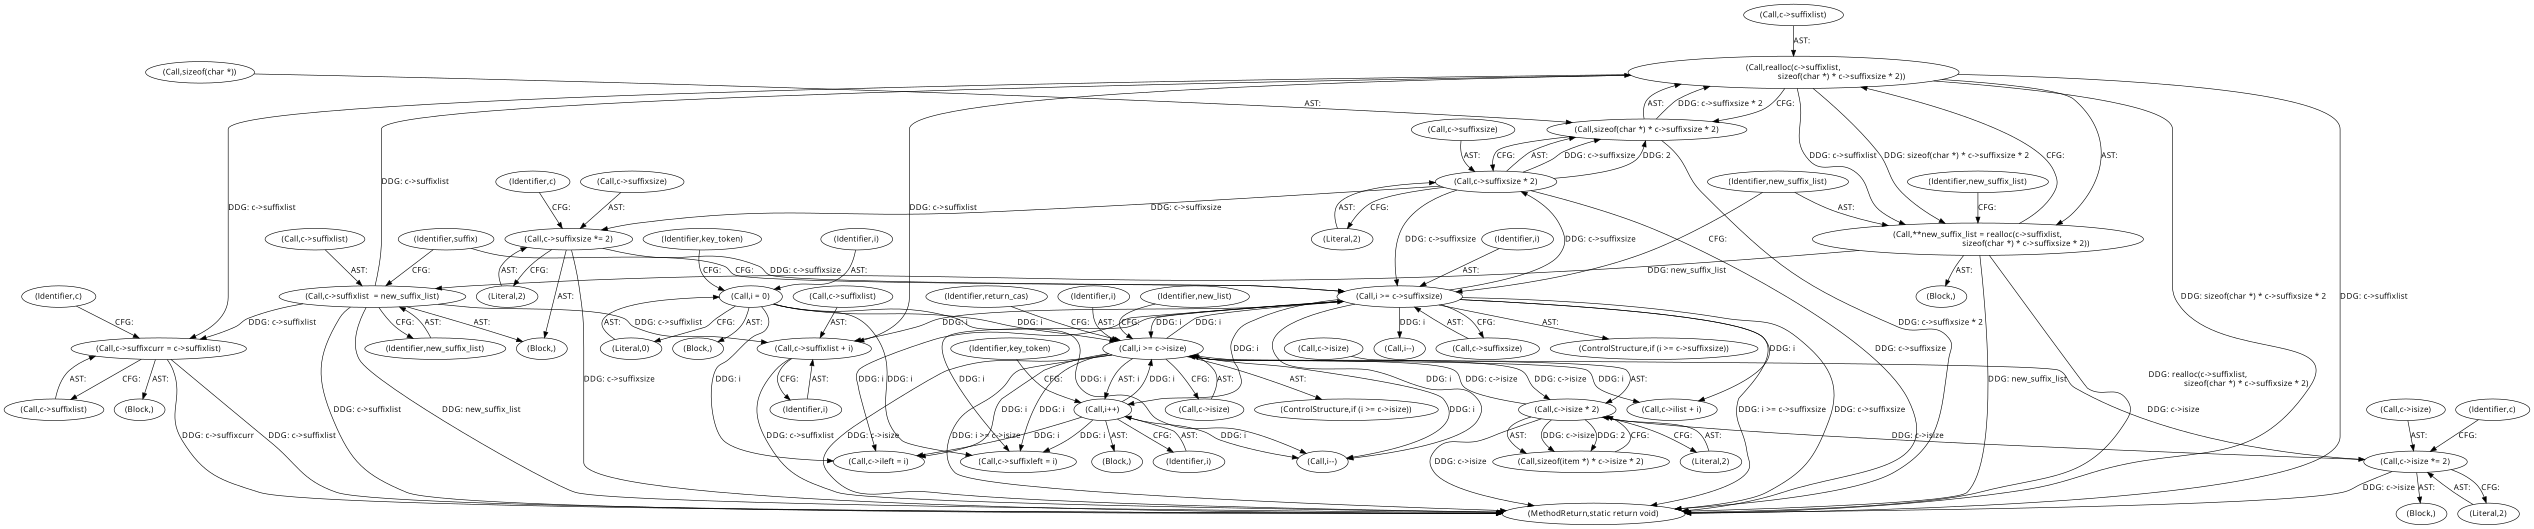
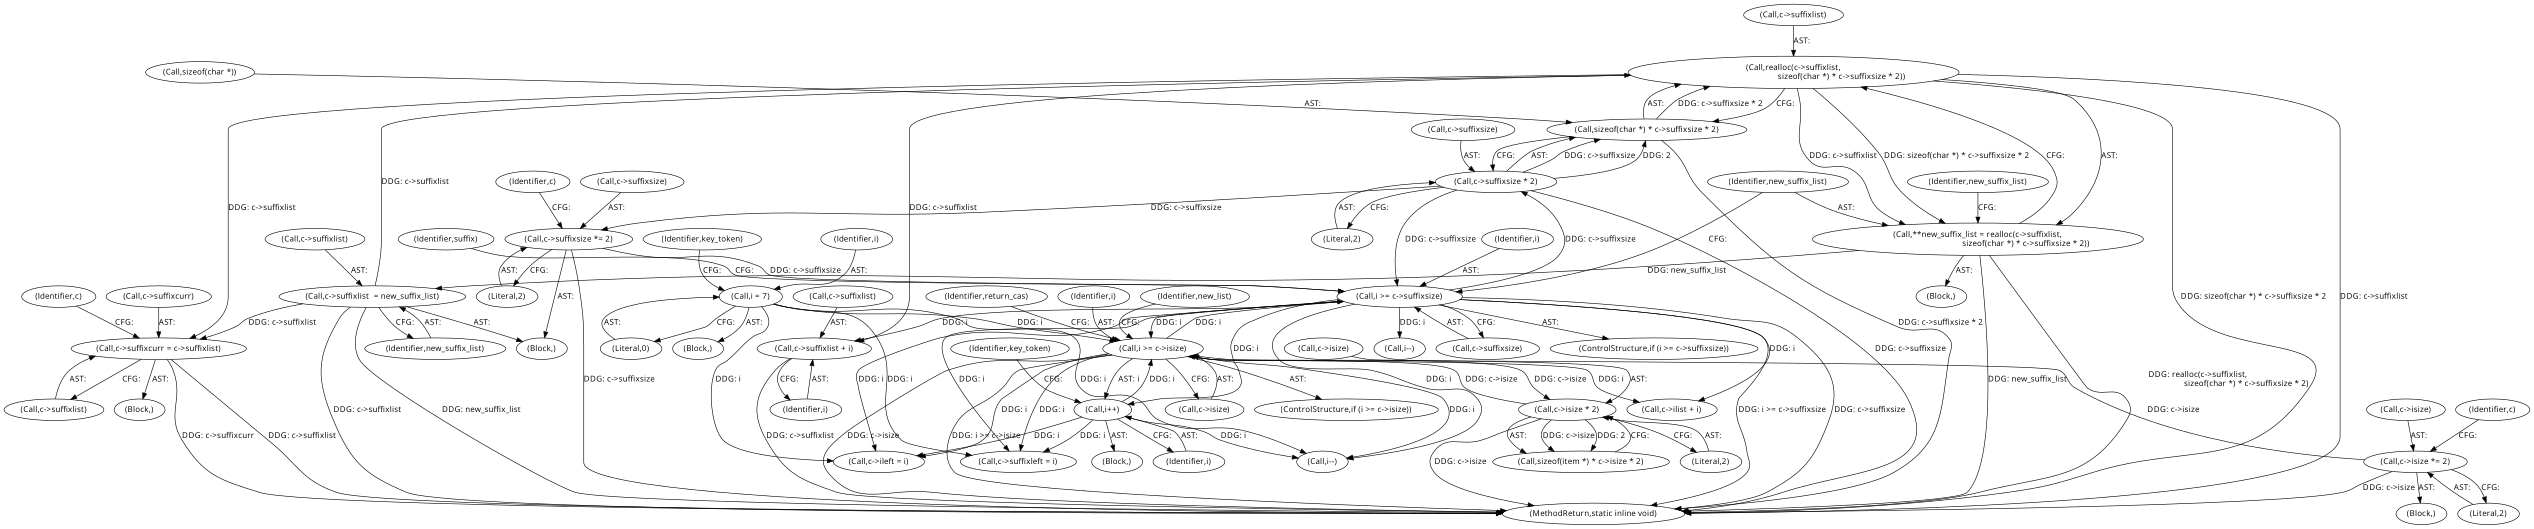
(412, 266) -> none
none -> (159, 297)
(751, 297) -> (751, 297)
(602, 313) -> none
(1980, 444) -> none
(1594, 514) -> (1594, 514)
